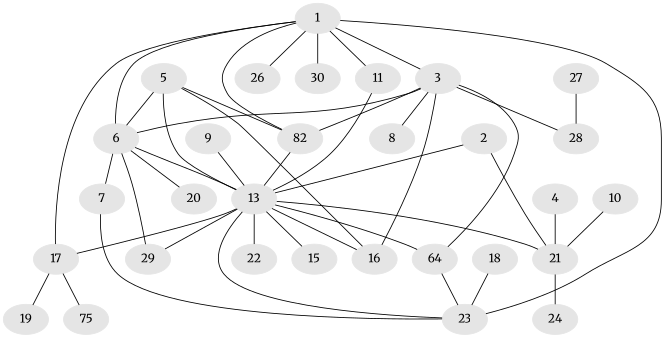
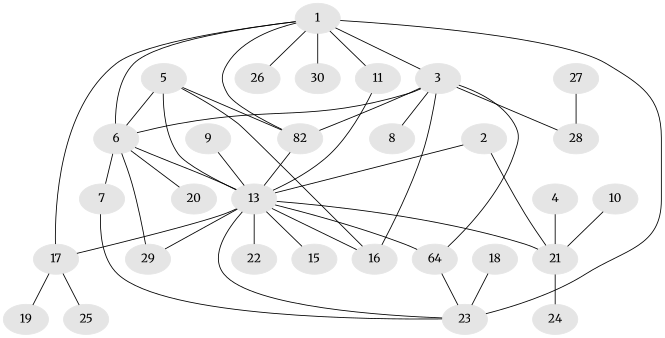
(86, 319) -> (86, 319)
